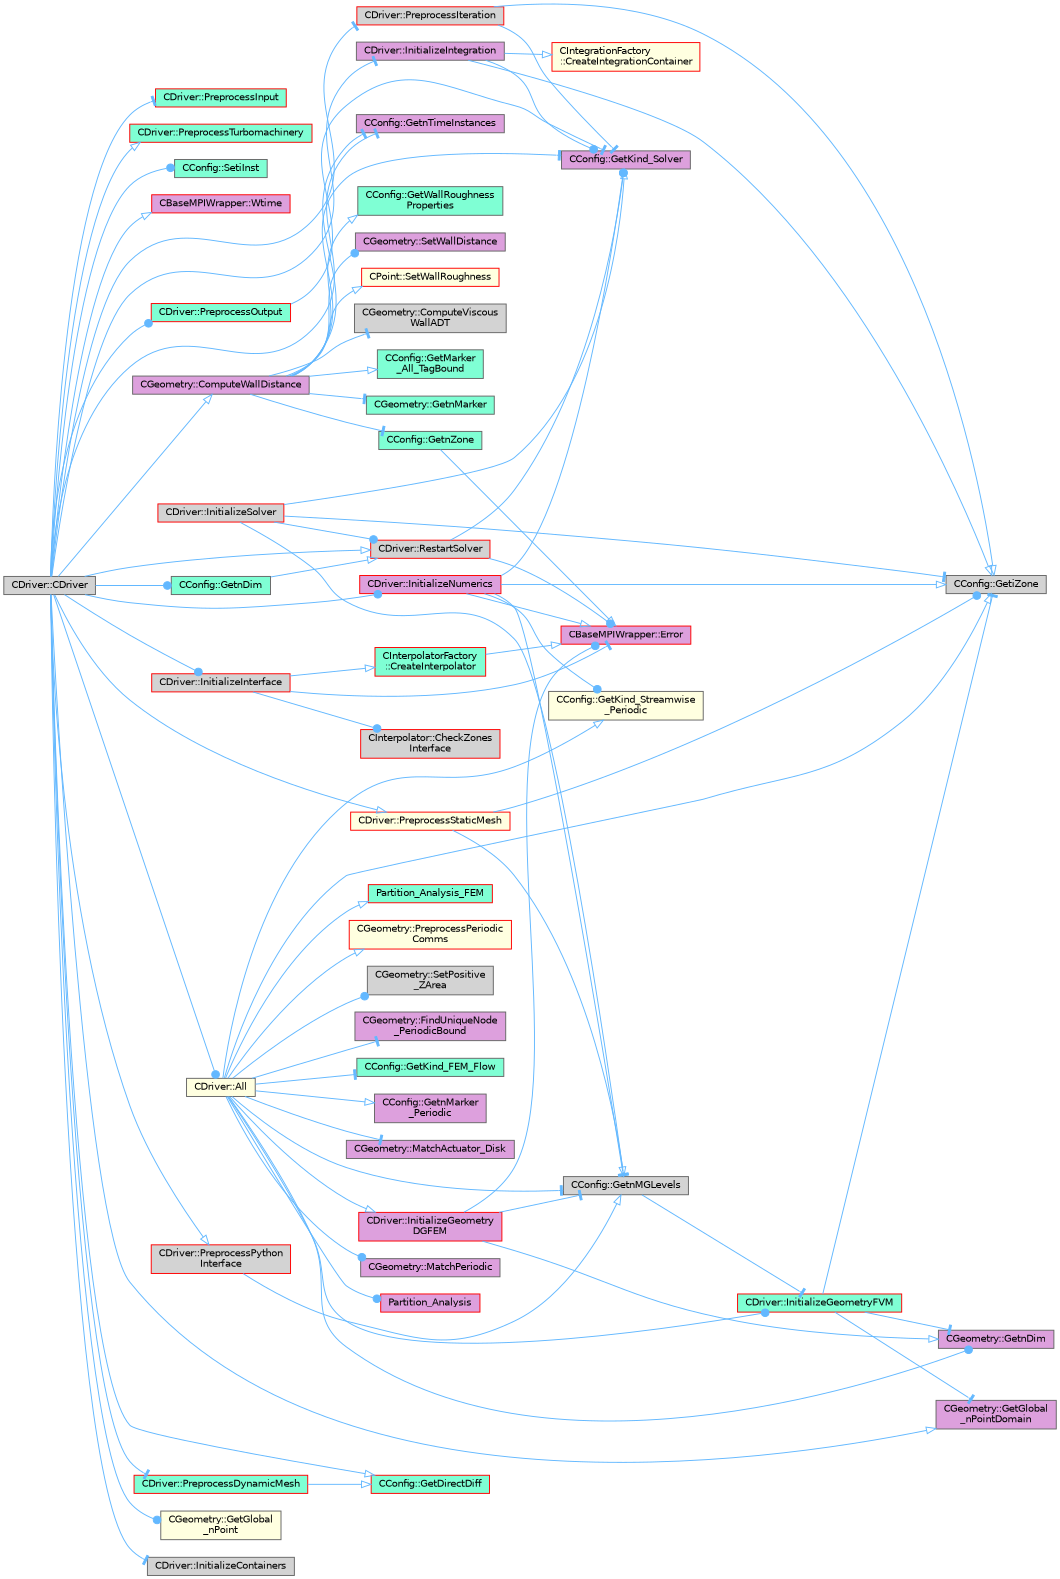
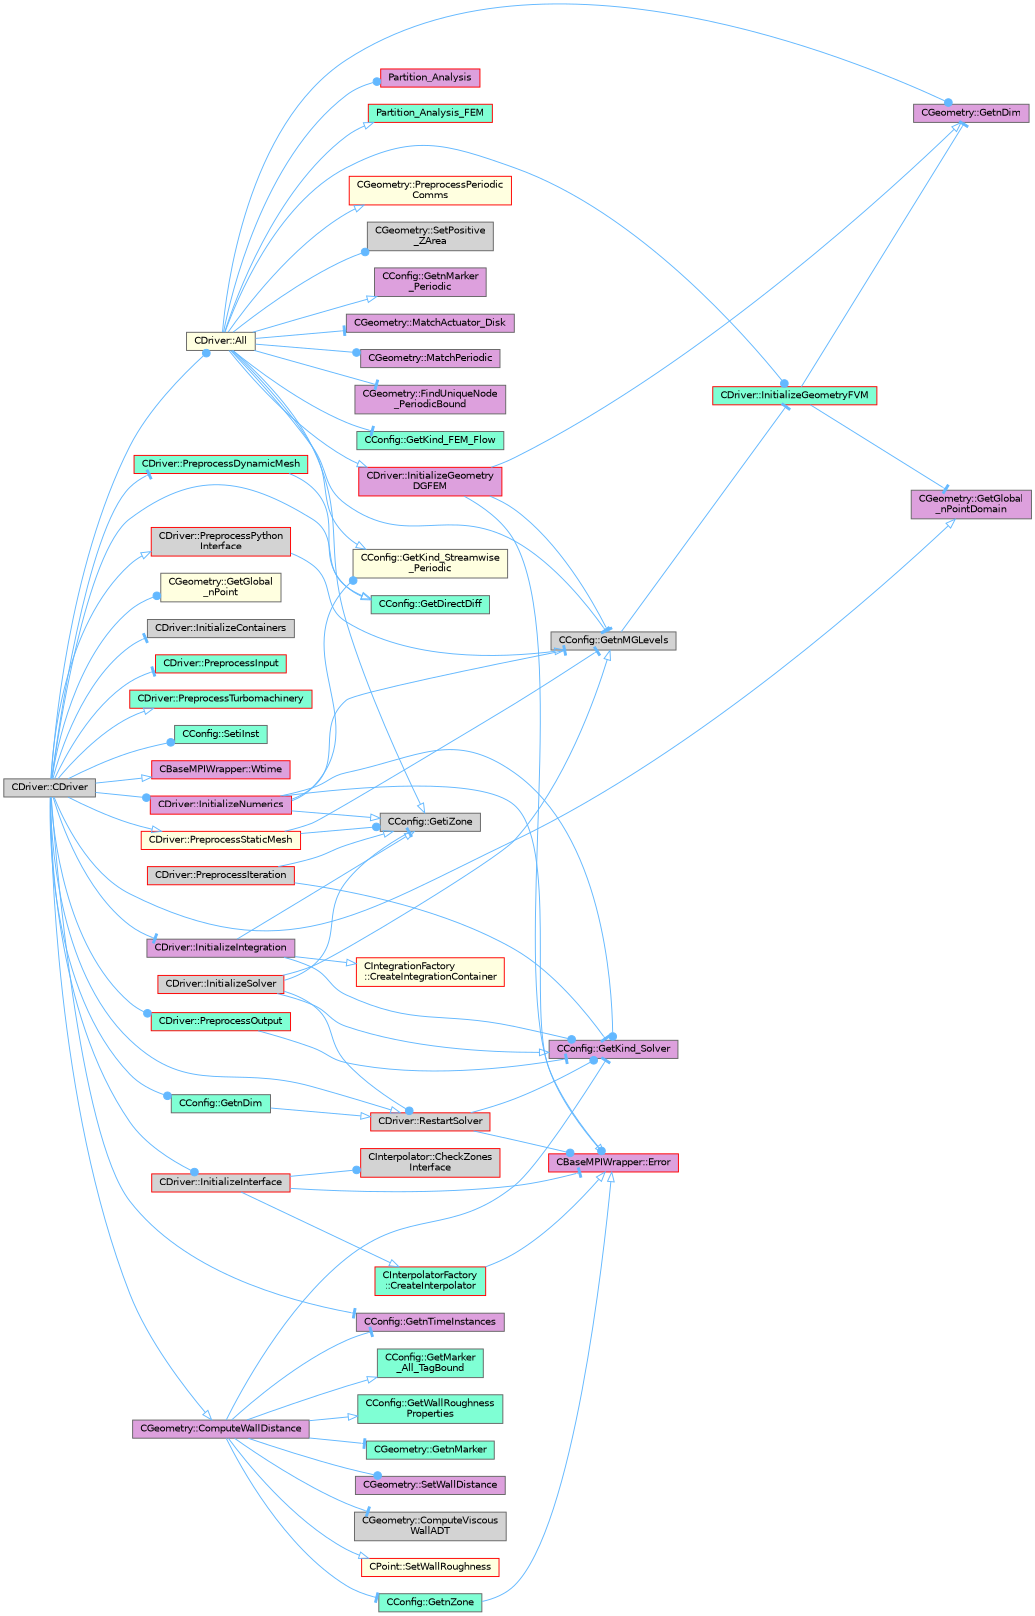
(162, 242) -> none
(907, 946) -> none
(430, 1484) -> (430, 605)
